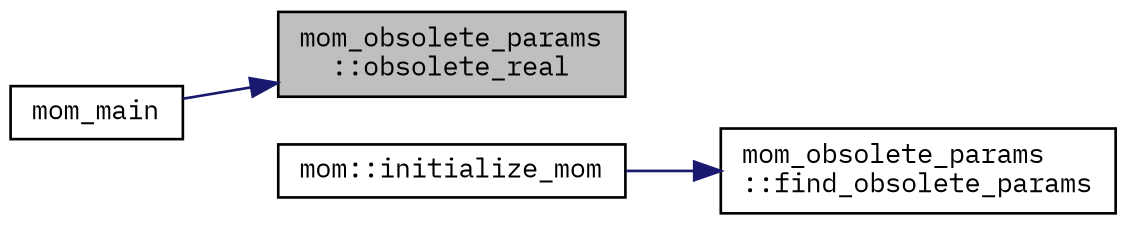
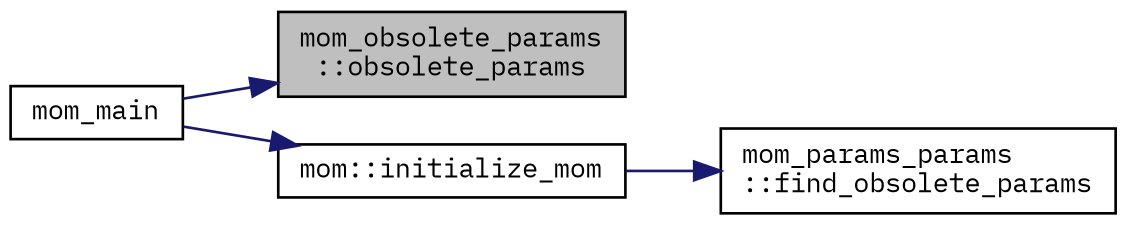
(452, 54) -> (452, 54)
none -> (227, 134)
(918, 171) -> (918, 171)
